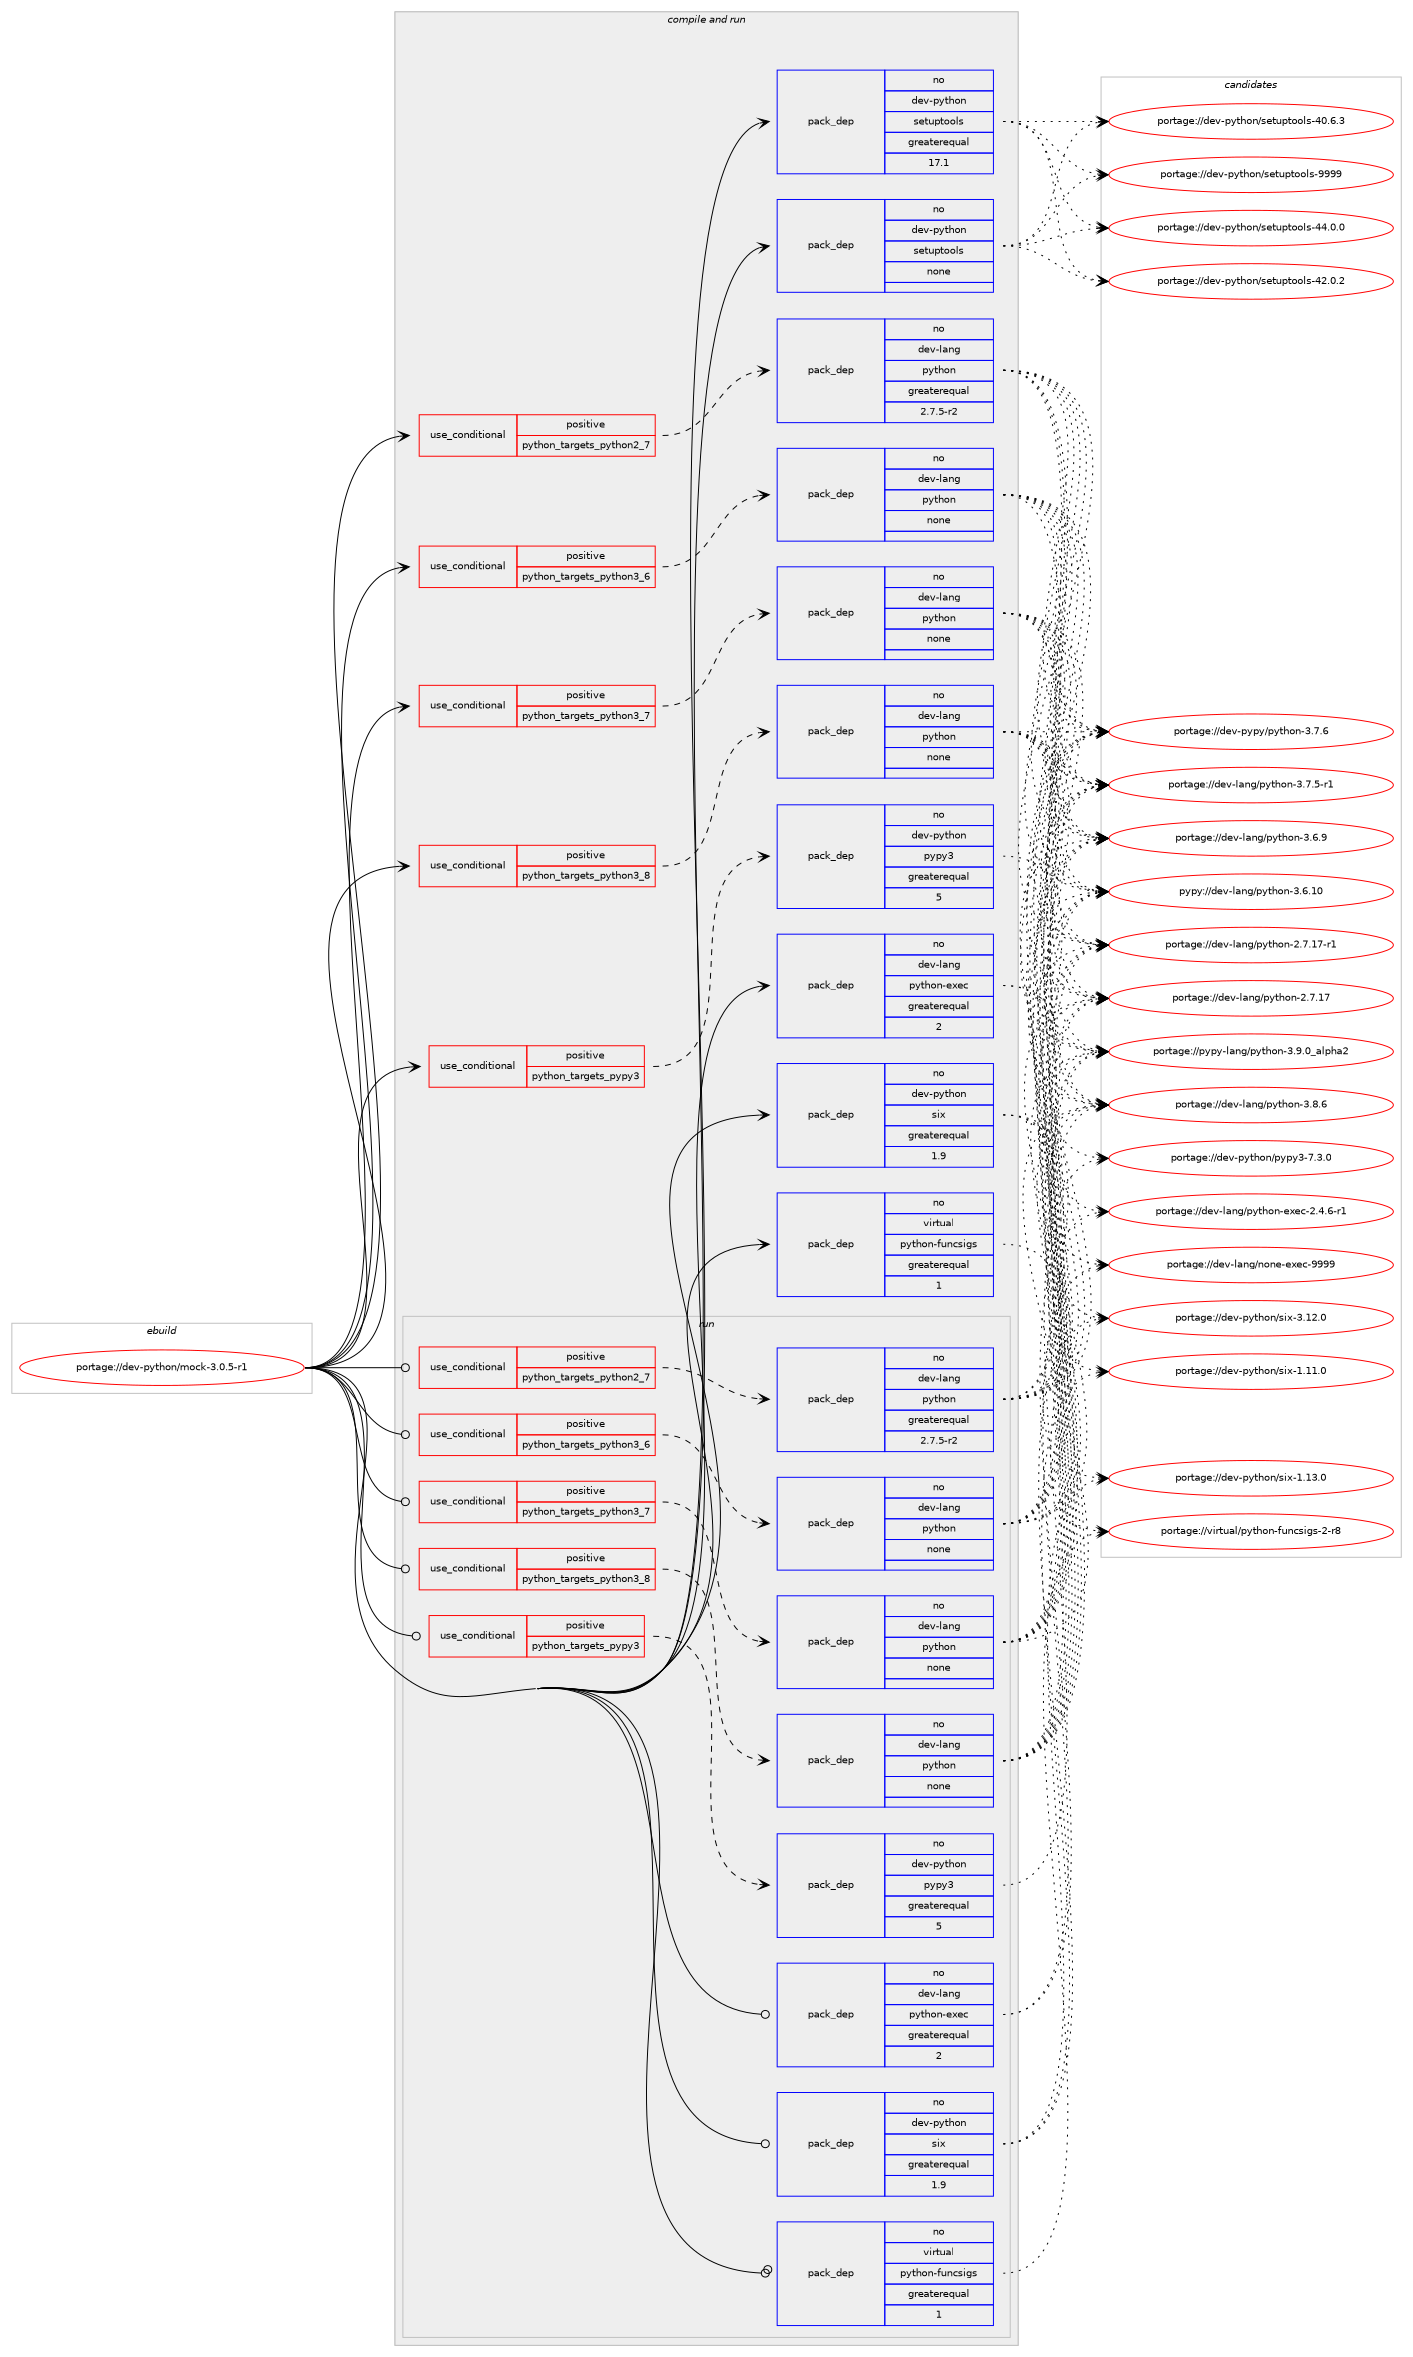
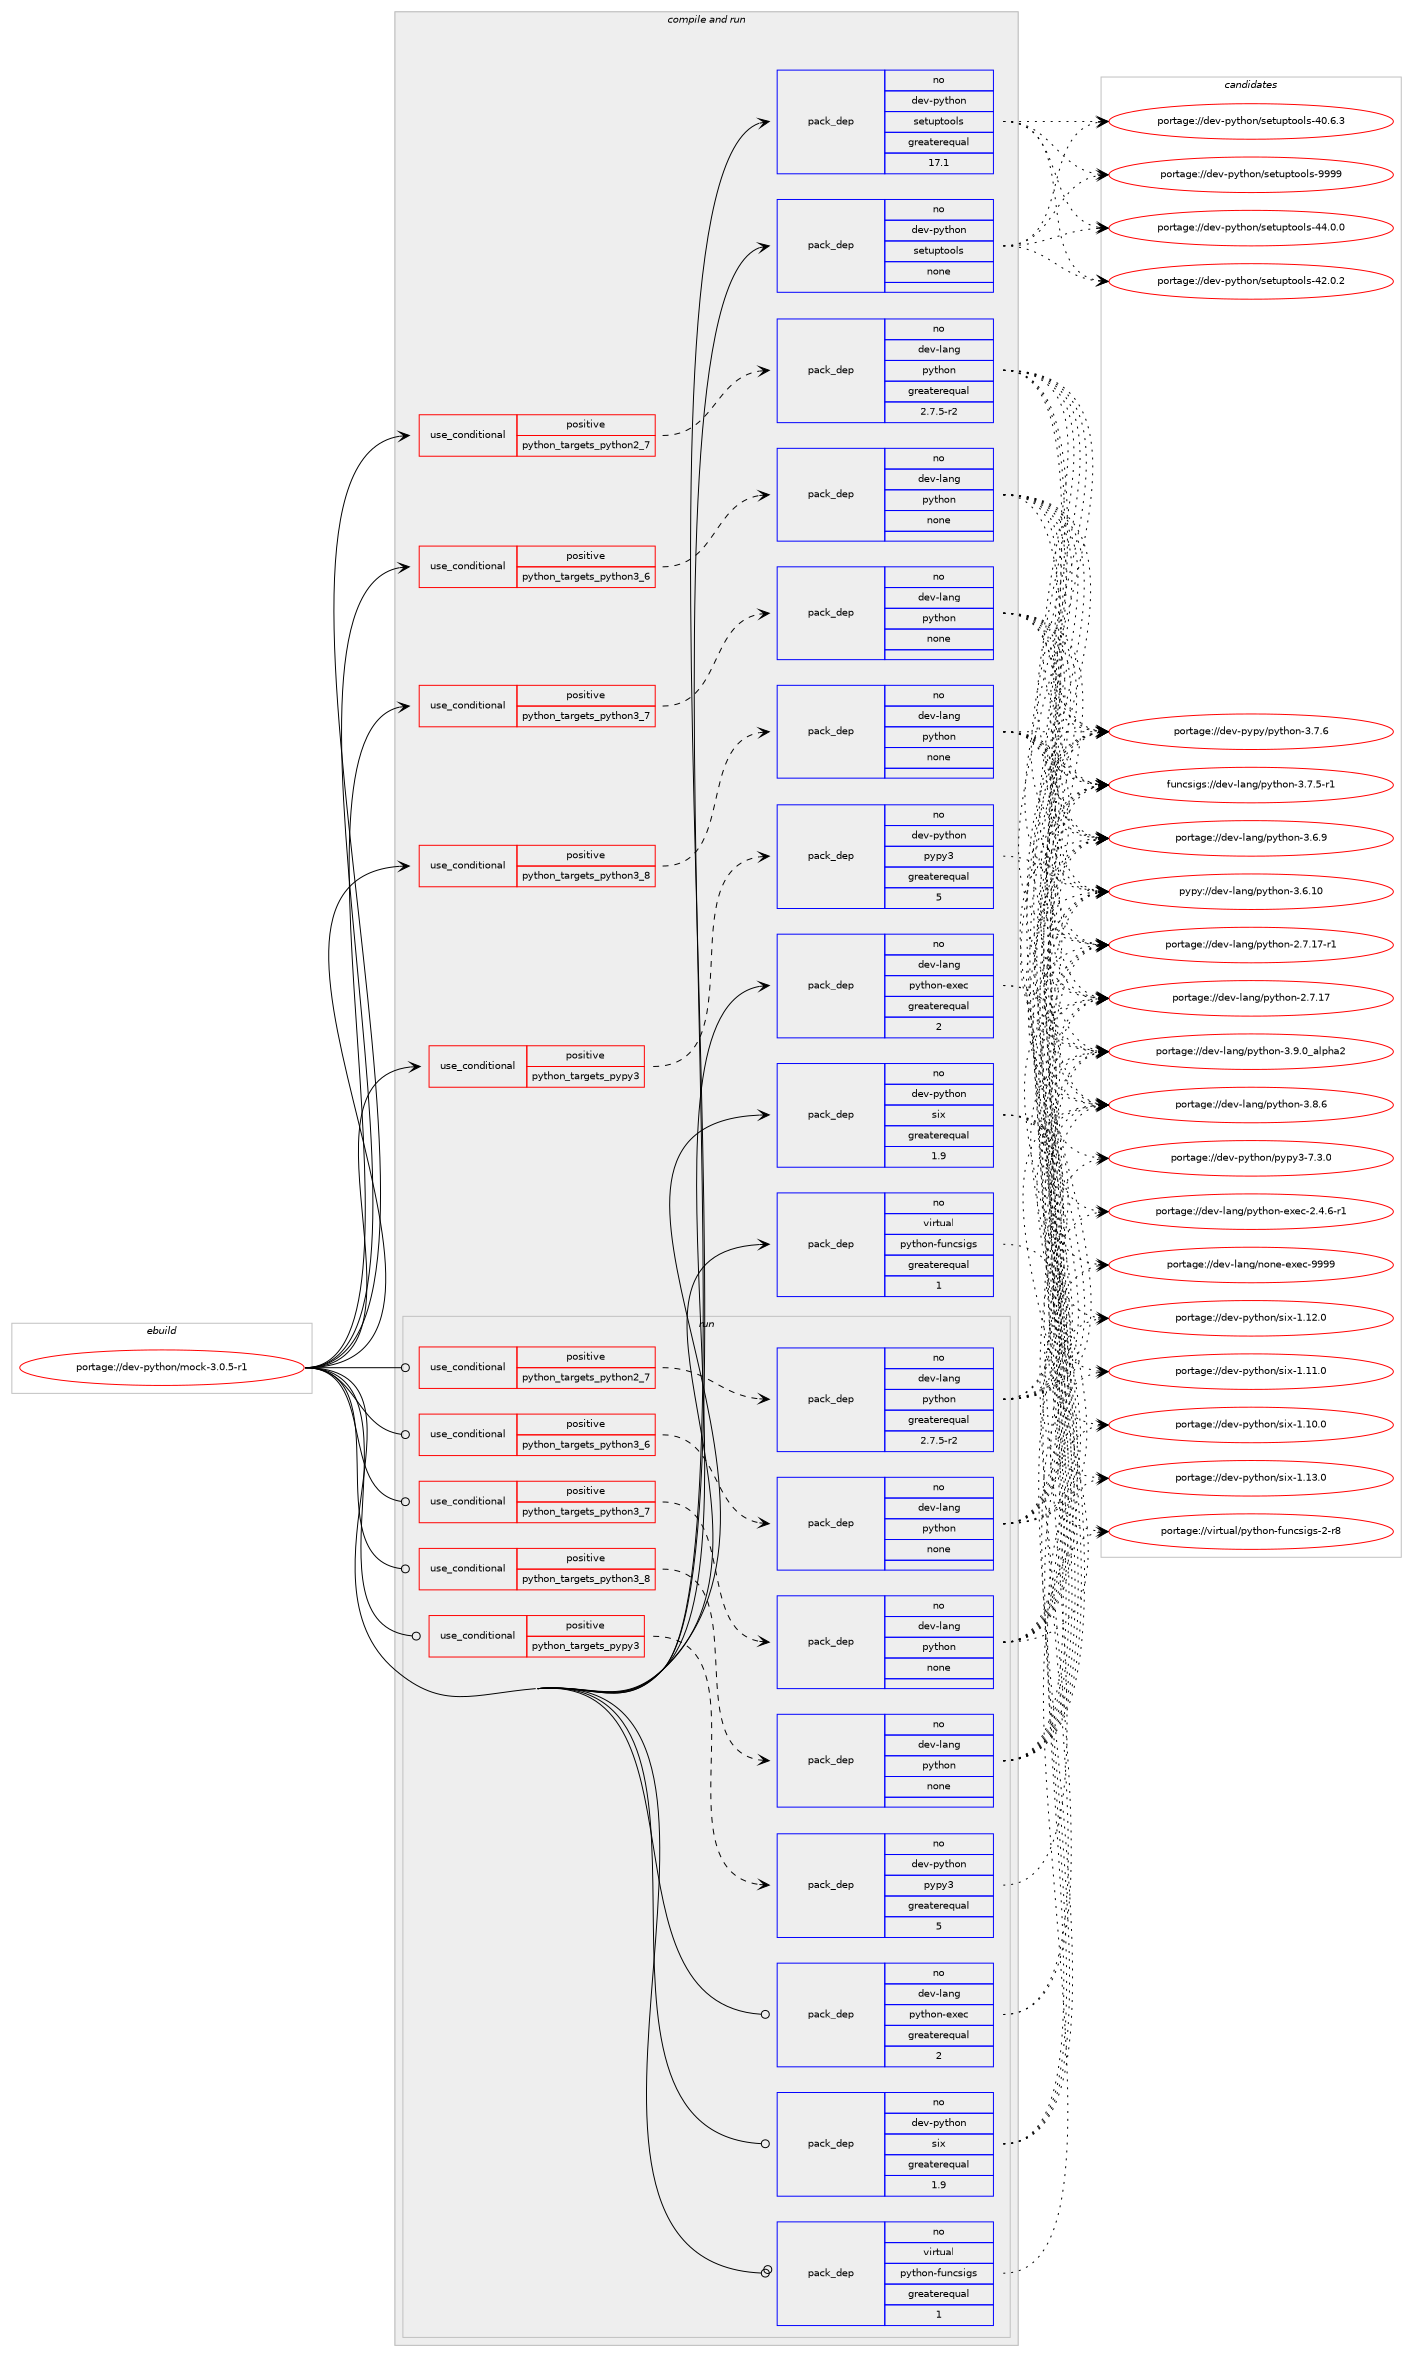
(1251, 785) -> (1251, 785)
(1251, 1052) -> (1251, 1052)
(1251, 1318) -> (1251, 1318)
none -> (1251, 1425)
